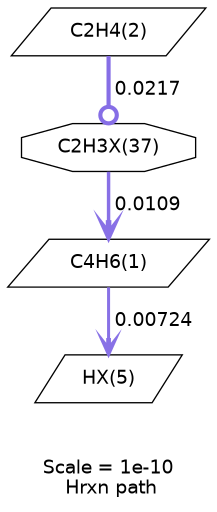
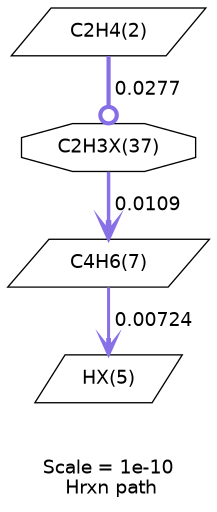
(145, 90) -> (145, 90)
(109, 263) -> (109, 263)
